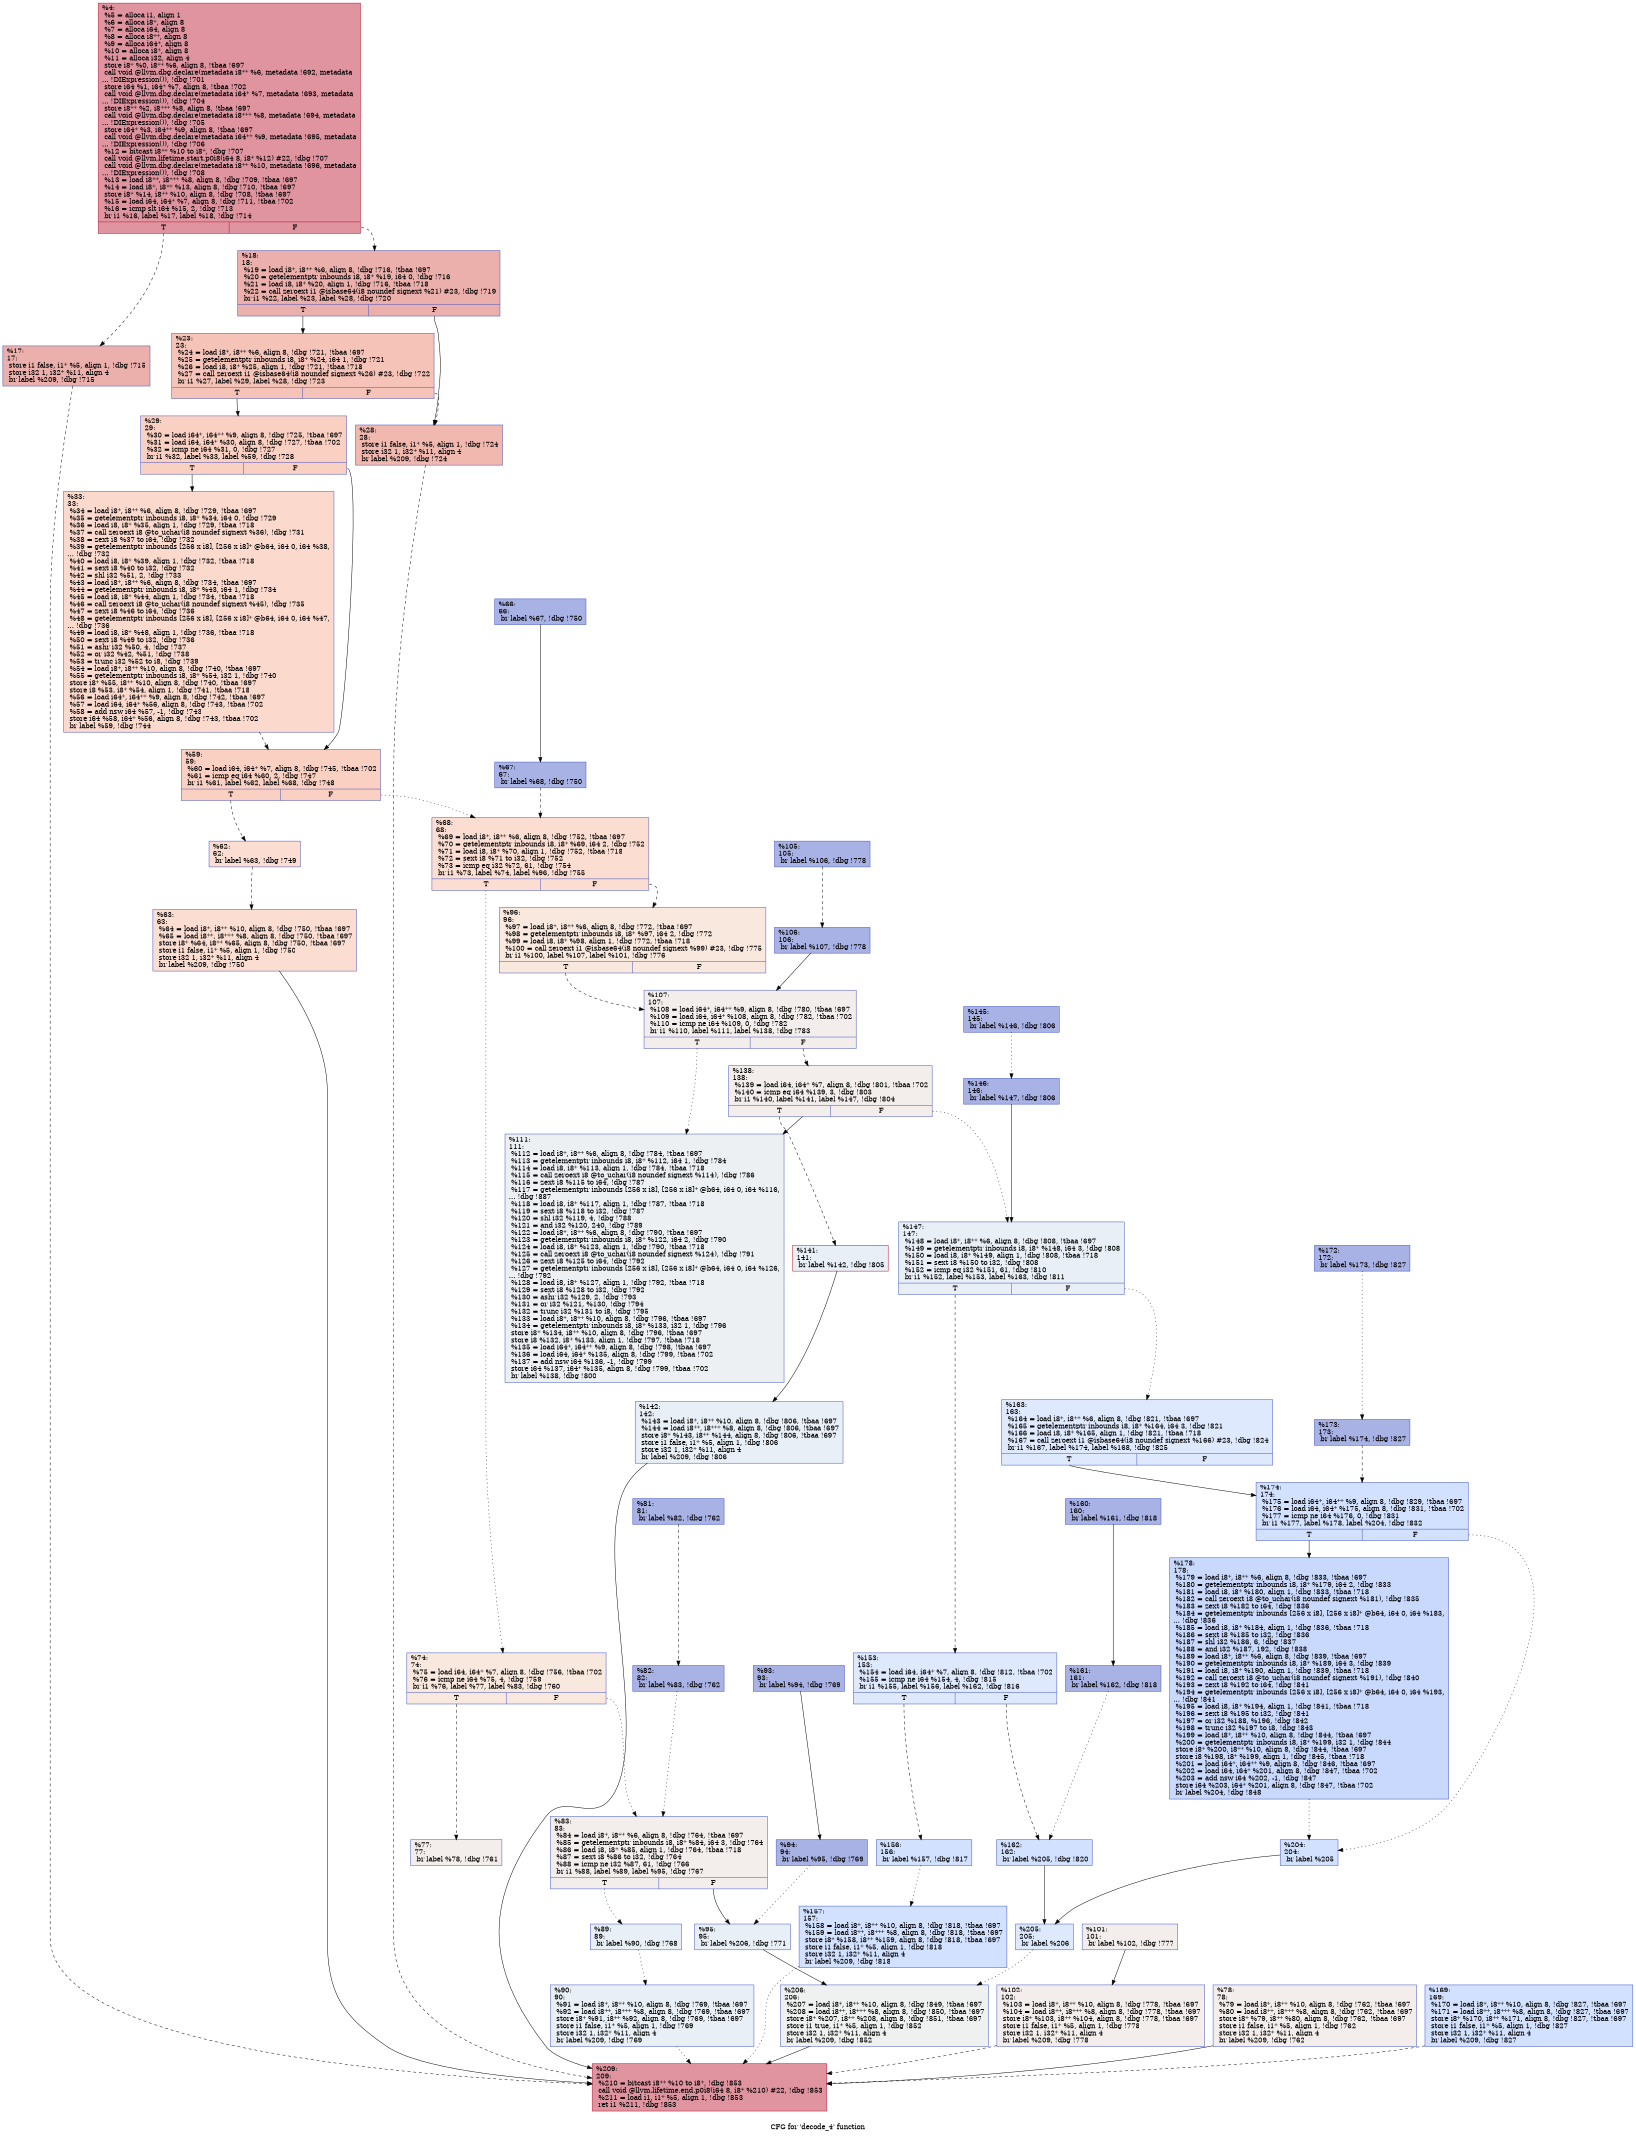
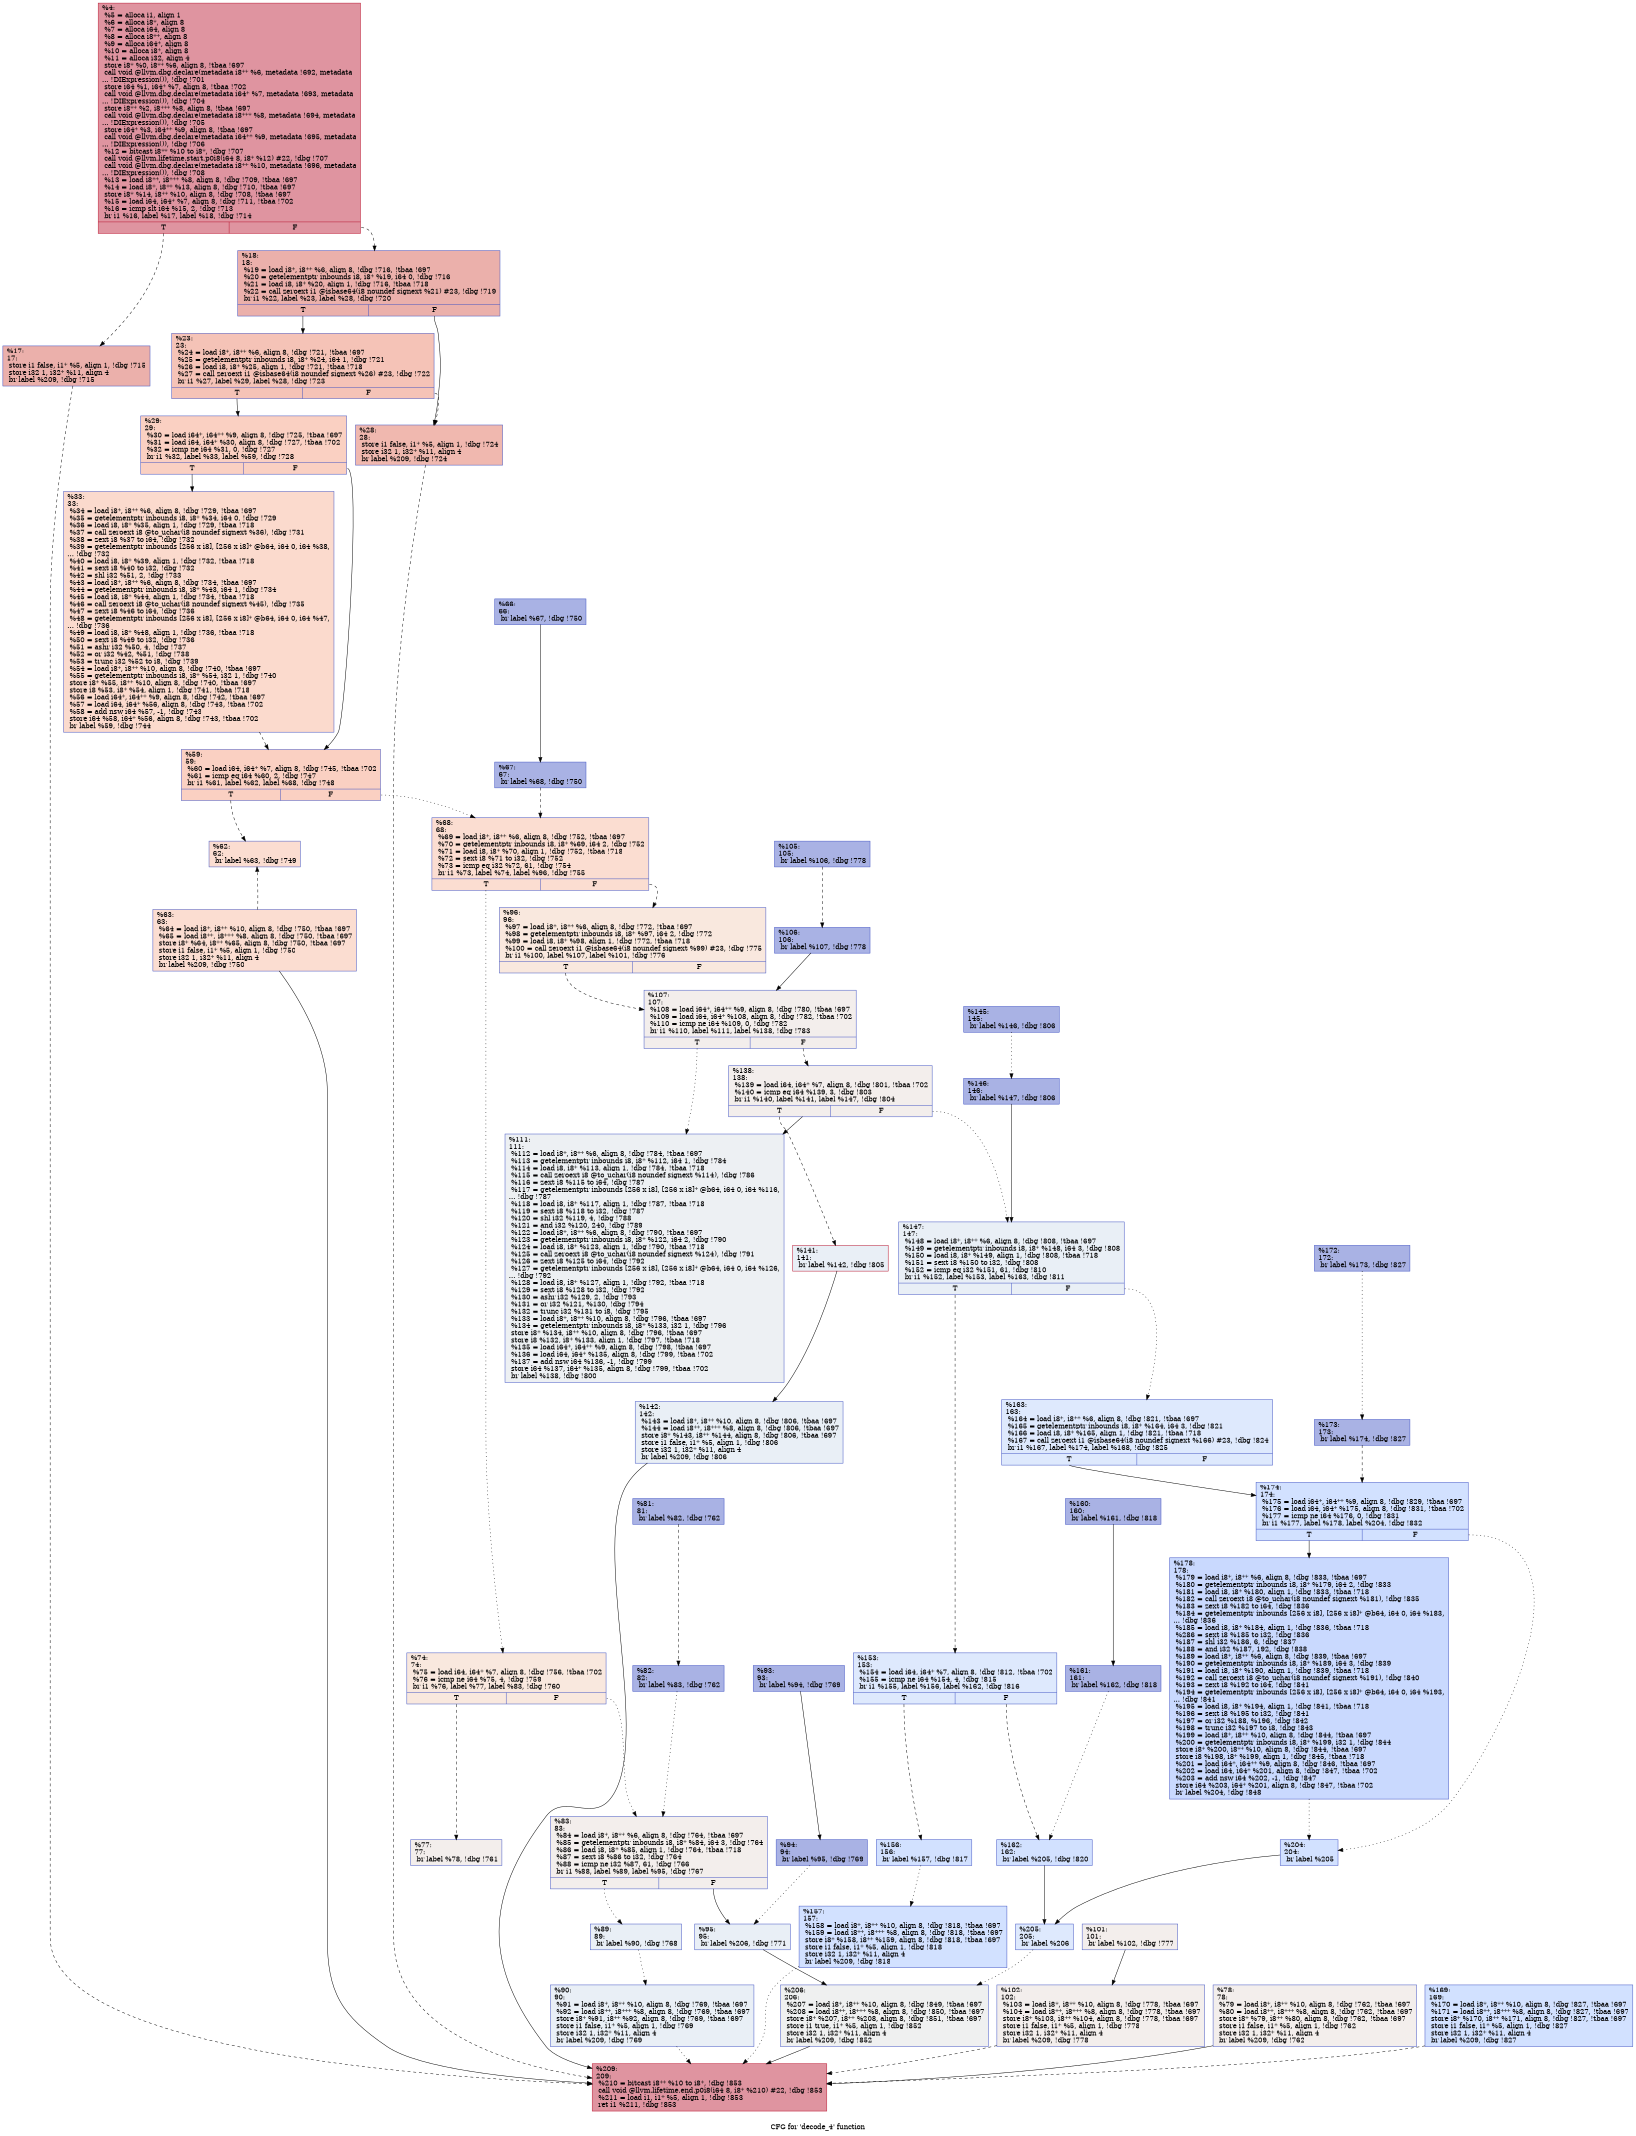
(252, 886) -> (258, 891)
(530, 1197) -> (530, 1197)
(1242, 1635) -> (1242, 1635)
